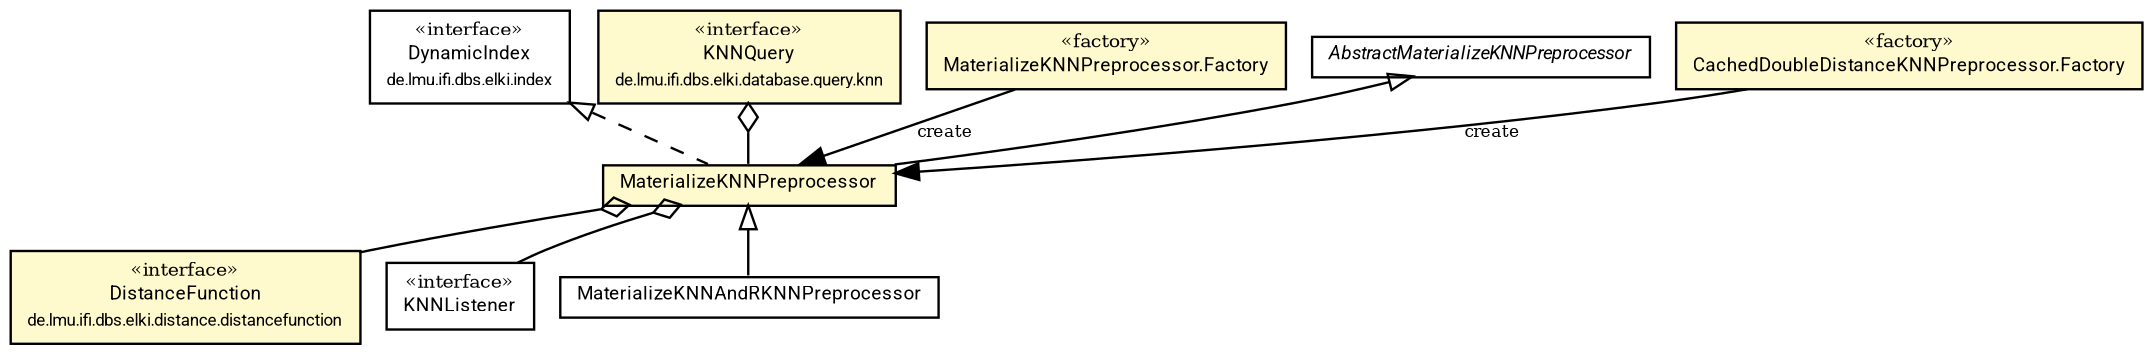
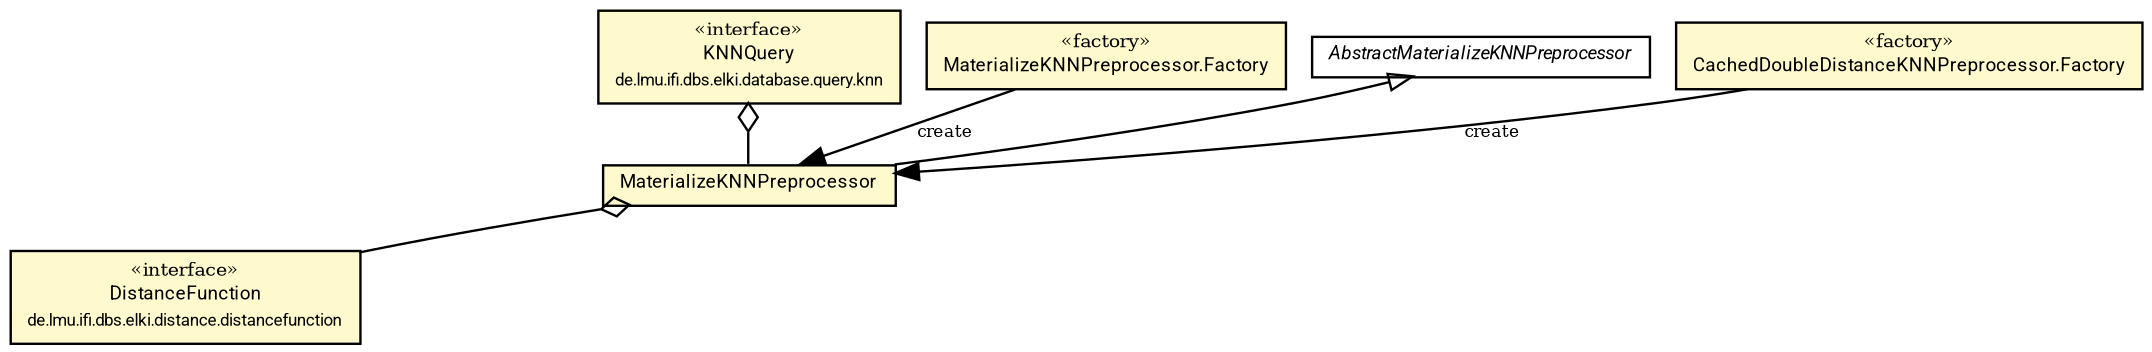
(470, 56) -> none
(460, 296) -> none
(748, 296) -> none
